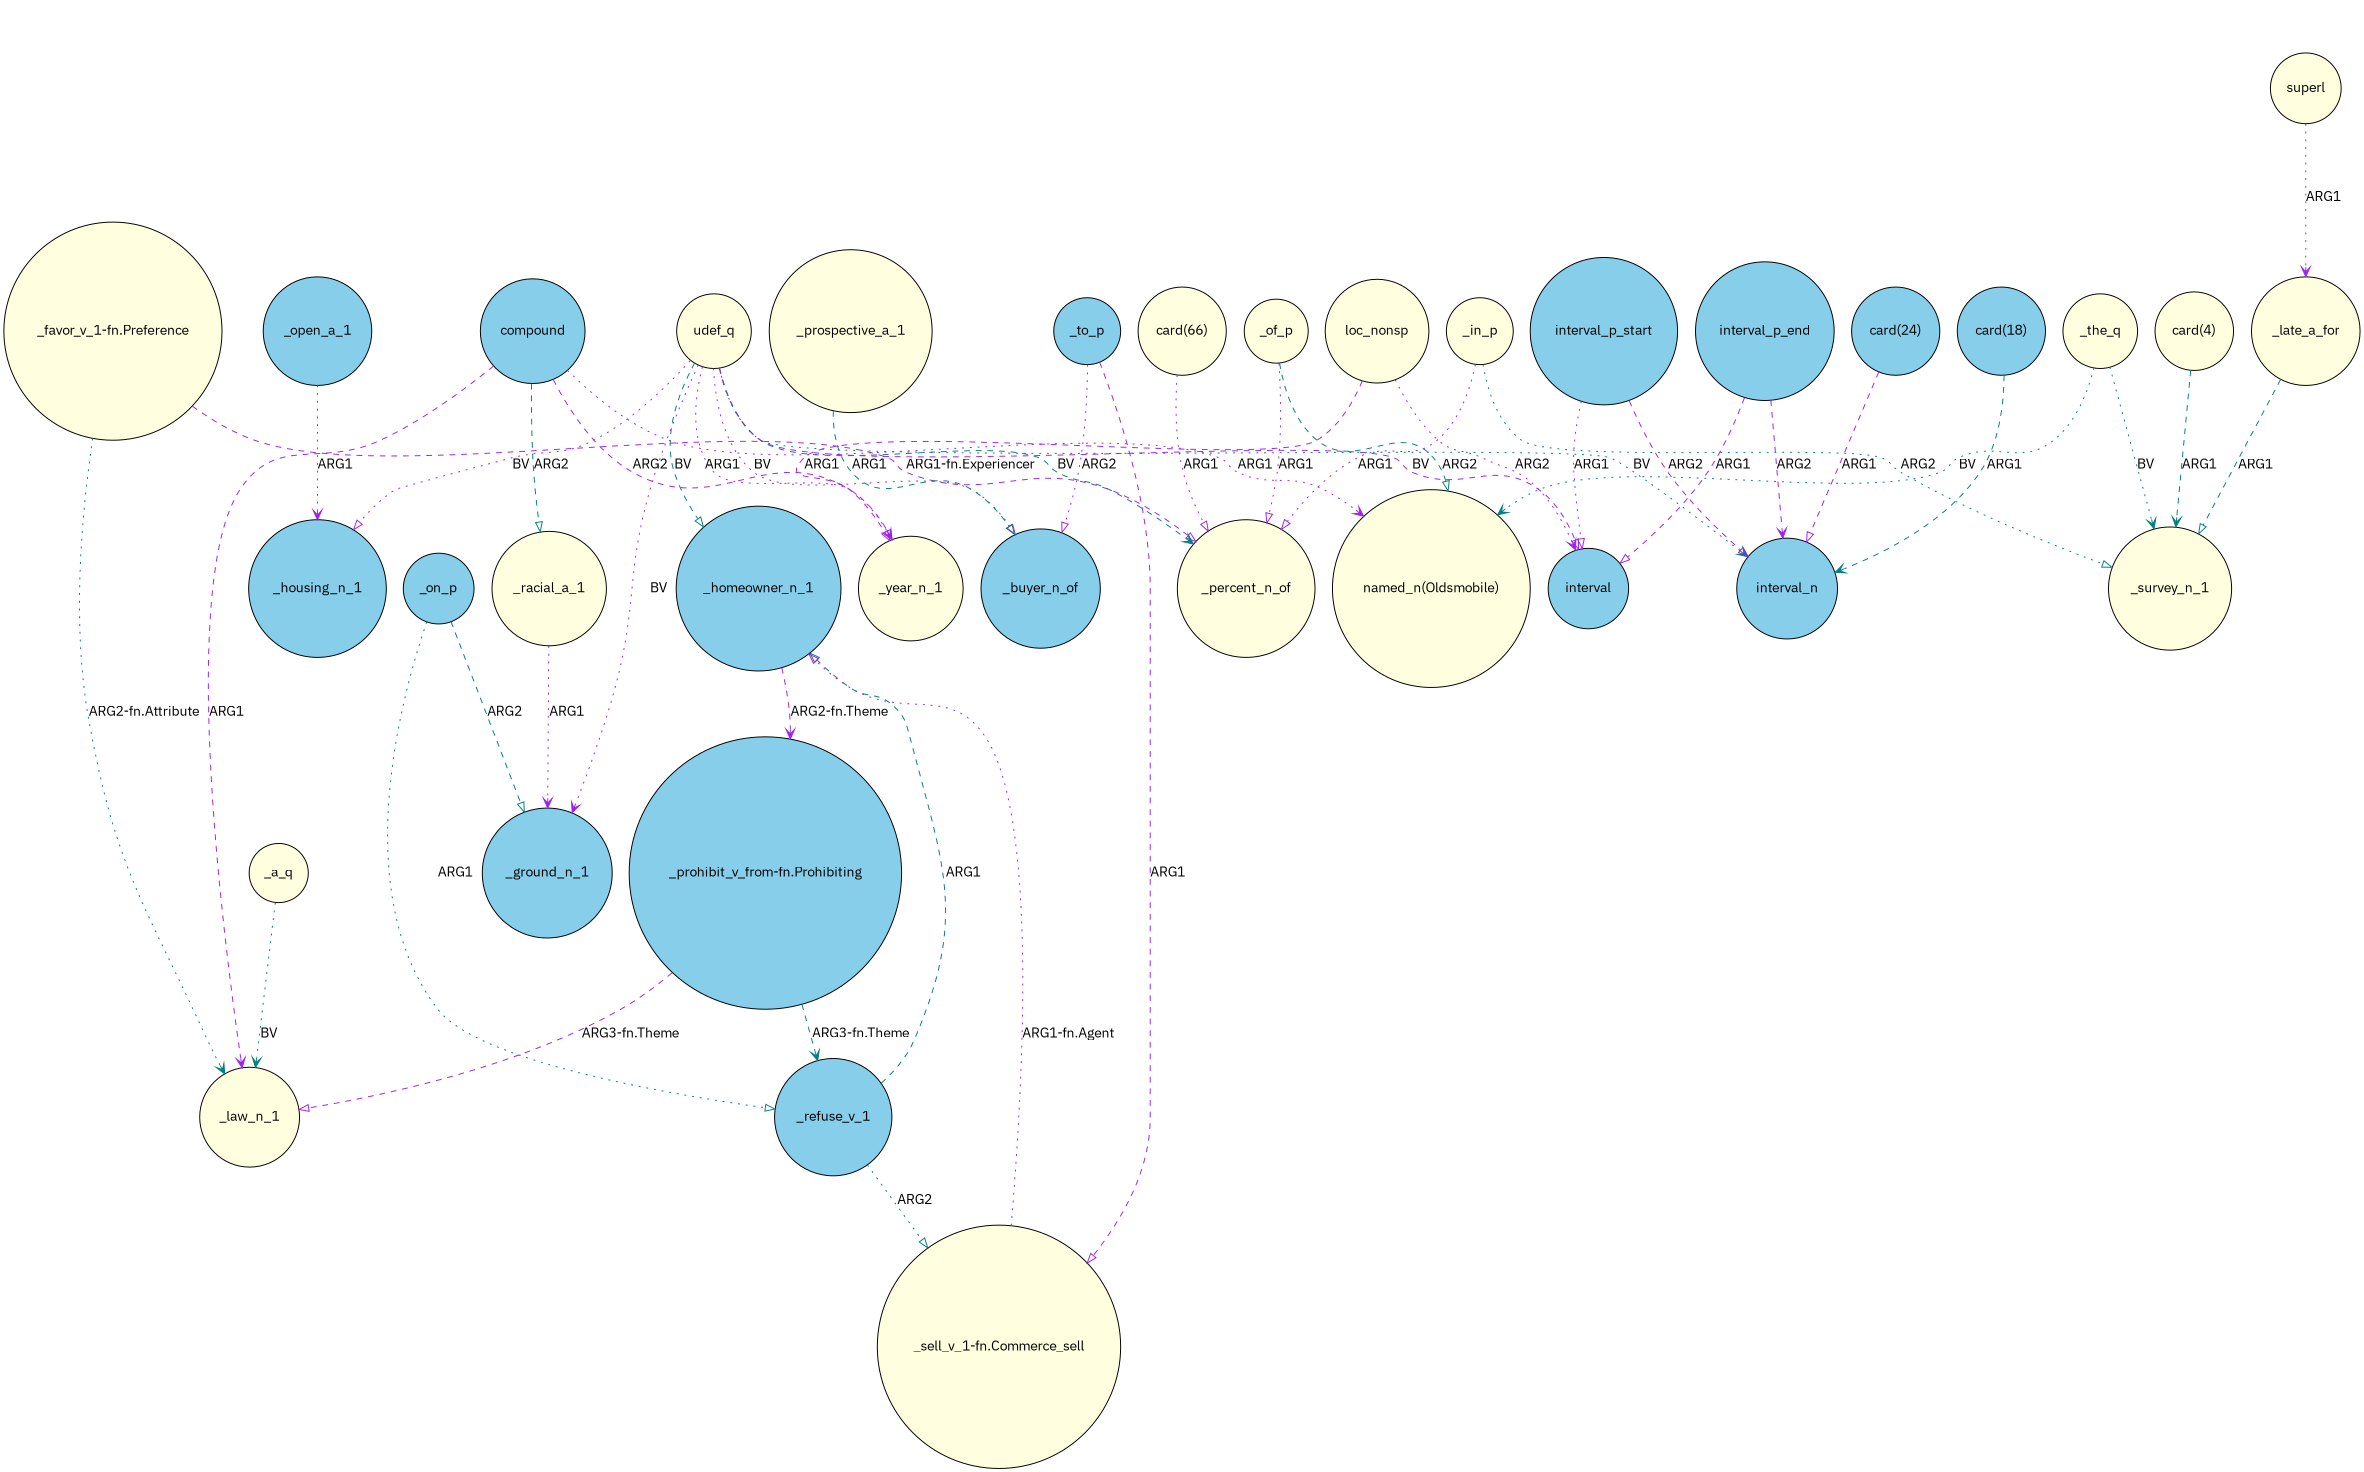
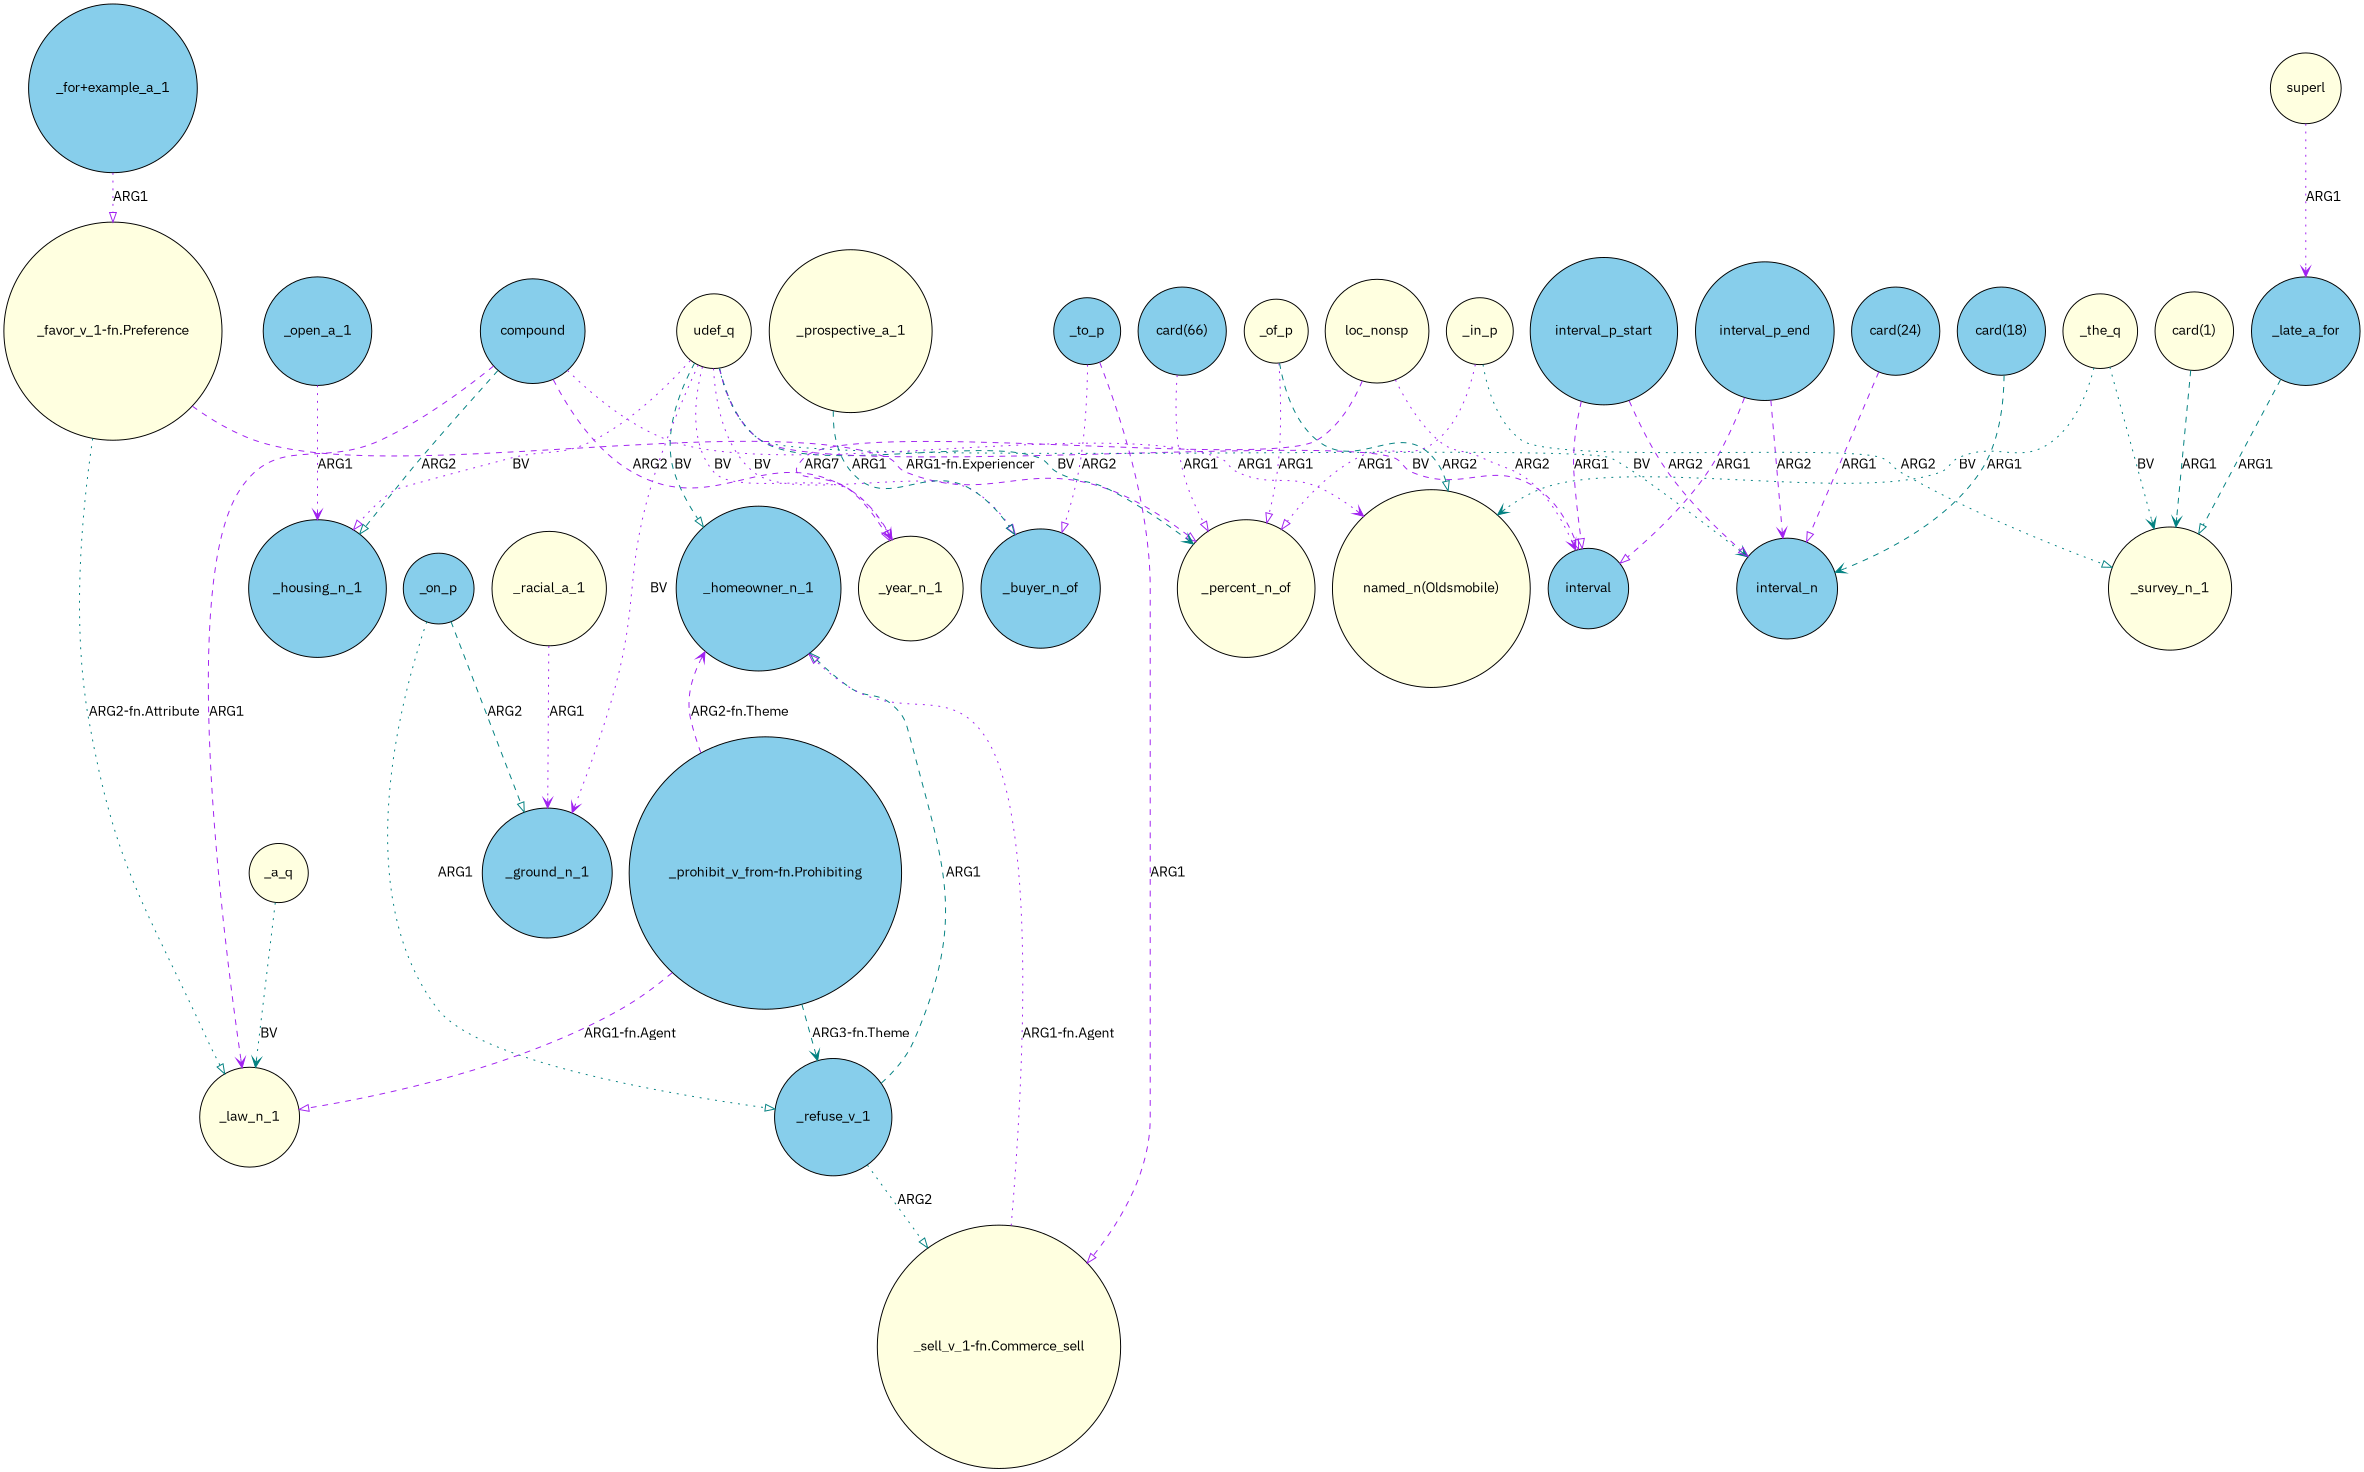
none -> (113, 88)
(1182, 331) -> (1182, 331)
(2194, 331) -> (2194, 331)
(2306, 331) -> (2306, 331)
(533, 460) -> (430, 447)
(723, 465) -> (723, 465)
(822, 465) -> (822, 465)
(1574, 470) -> (1574, 470)
(788, 698) -> (689, 707)
(97, 763) -> (97, 763)
(631, 1034) -> (631, 1034)
